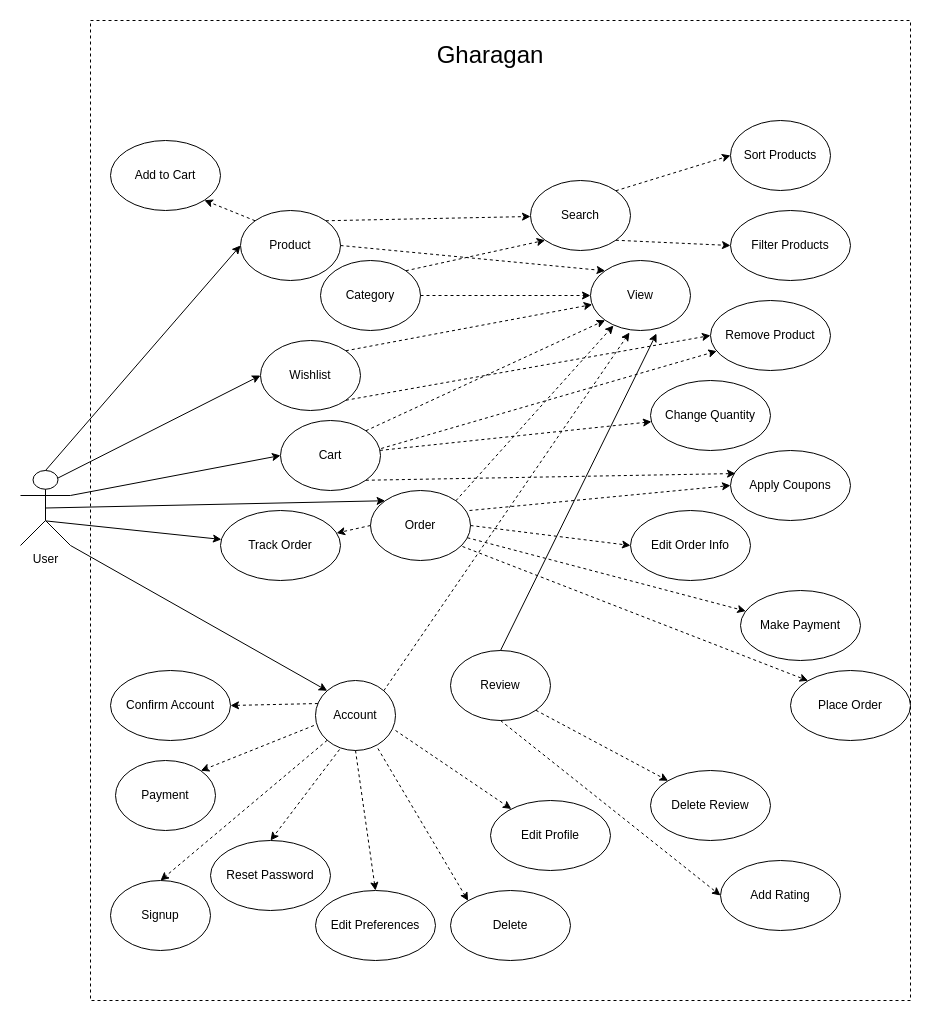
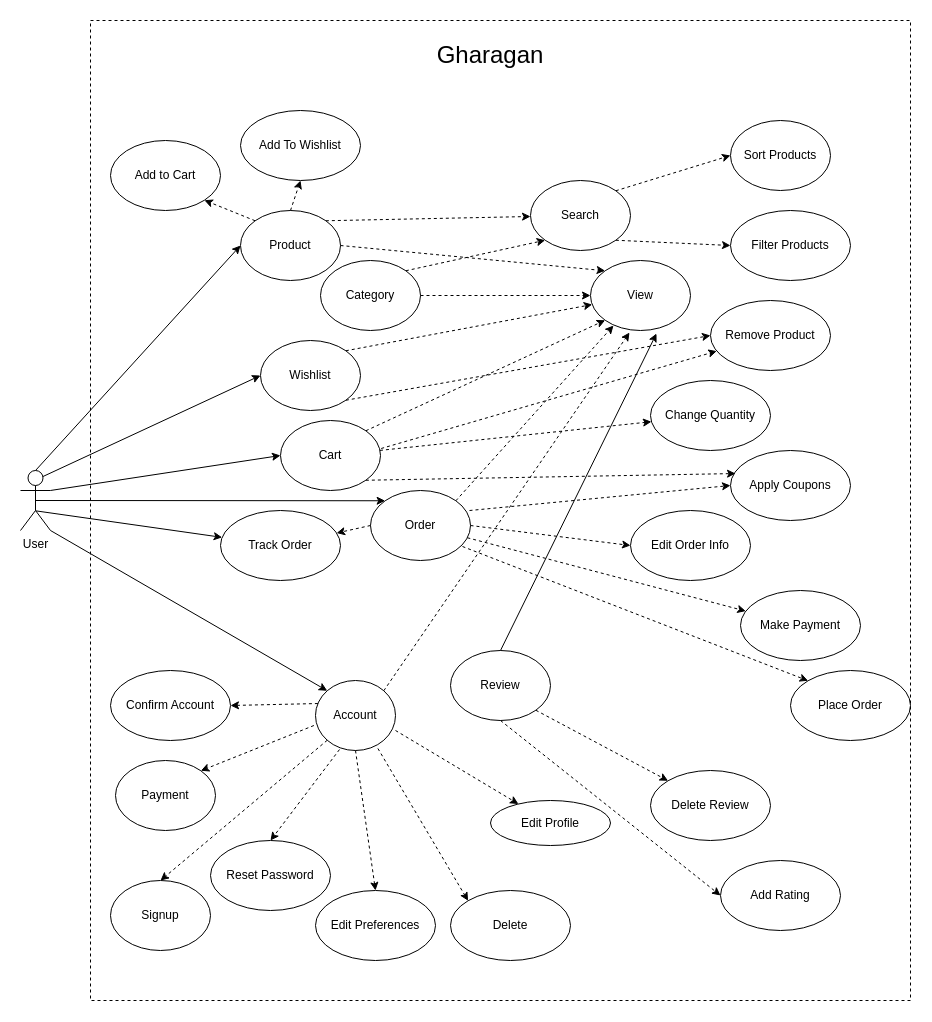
none -> (301, 146)
none -> (294, 199)
(46, 508) -> (36, 501)
(551, 836) -> (551, 823)
